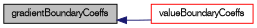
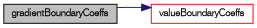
(139, 20) -> (129, 7)
